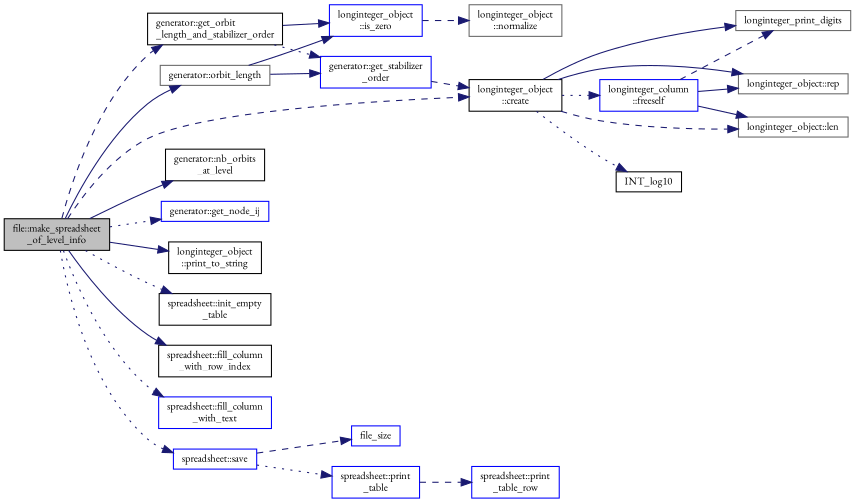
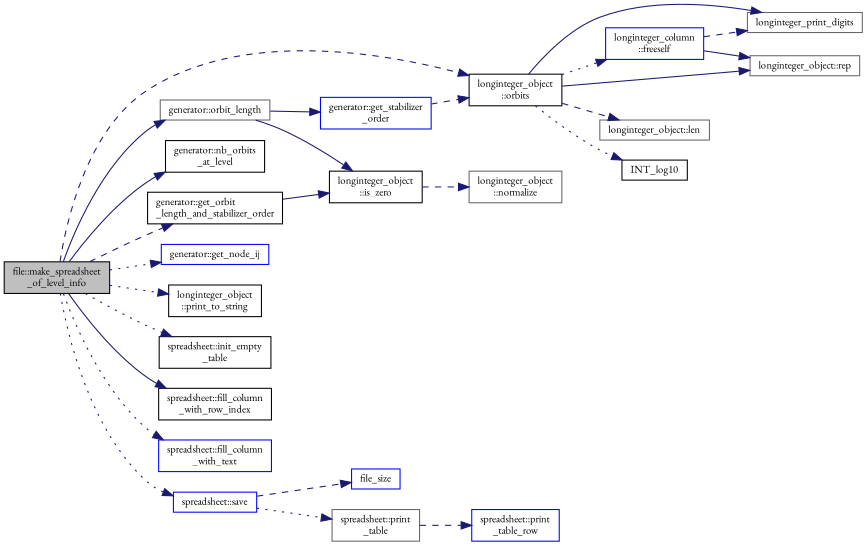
(376, 21) -> (376, 187)
(283, 47) -> none
(515, 95) -> (515, 90)
(717, 110) -> none
(134, 246) -> (134, 289)
(376, 482) -> (376, 525)
